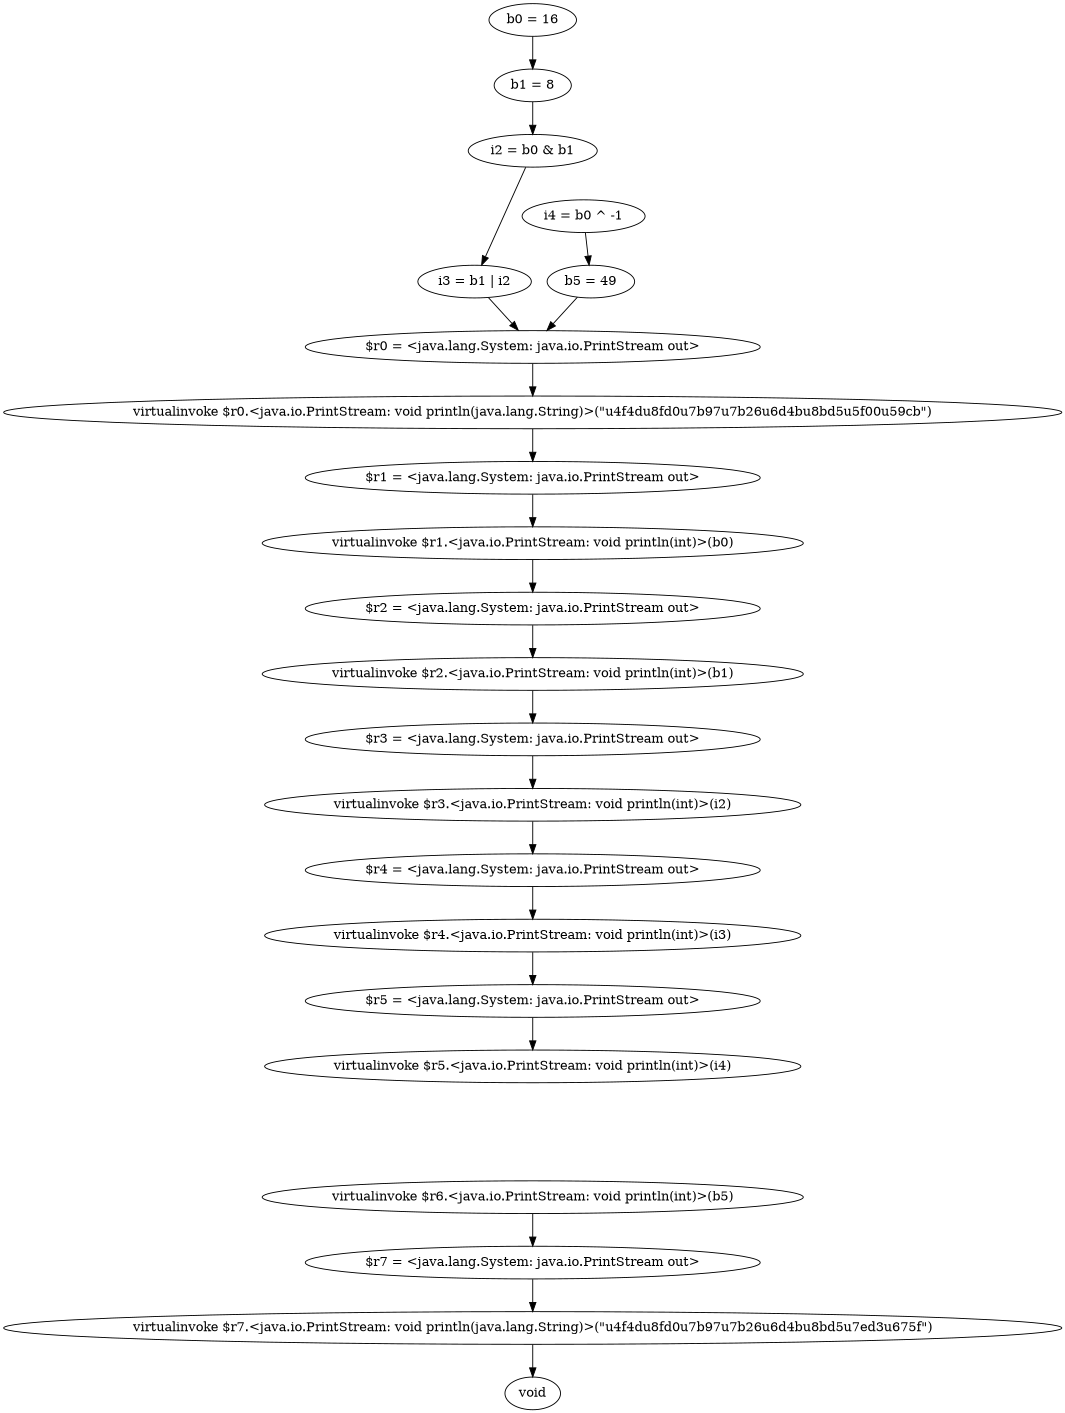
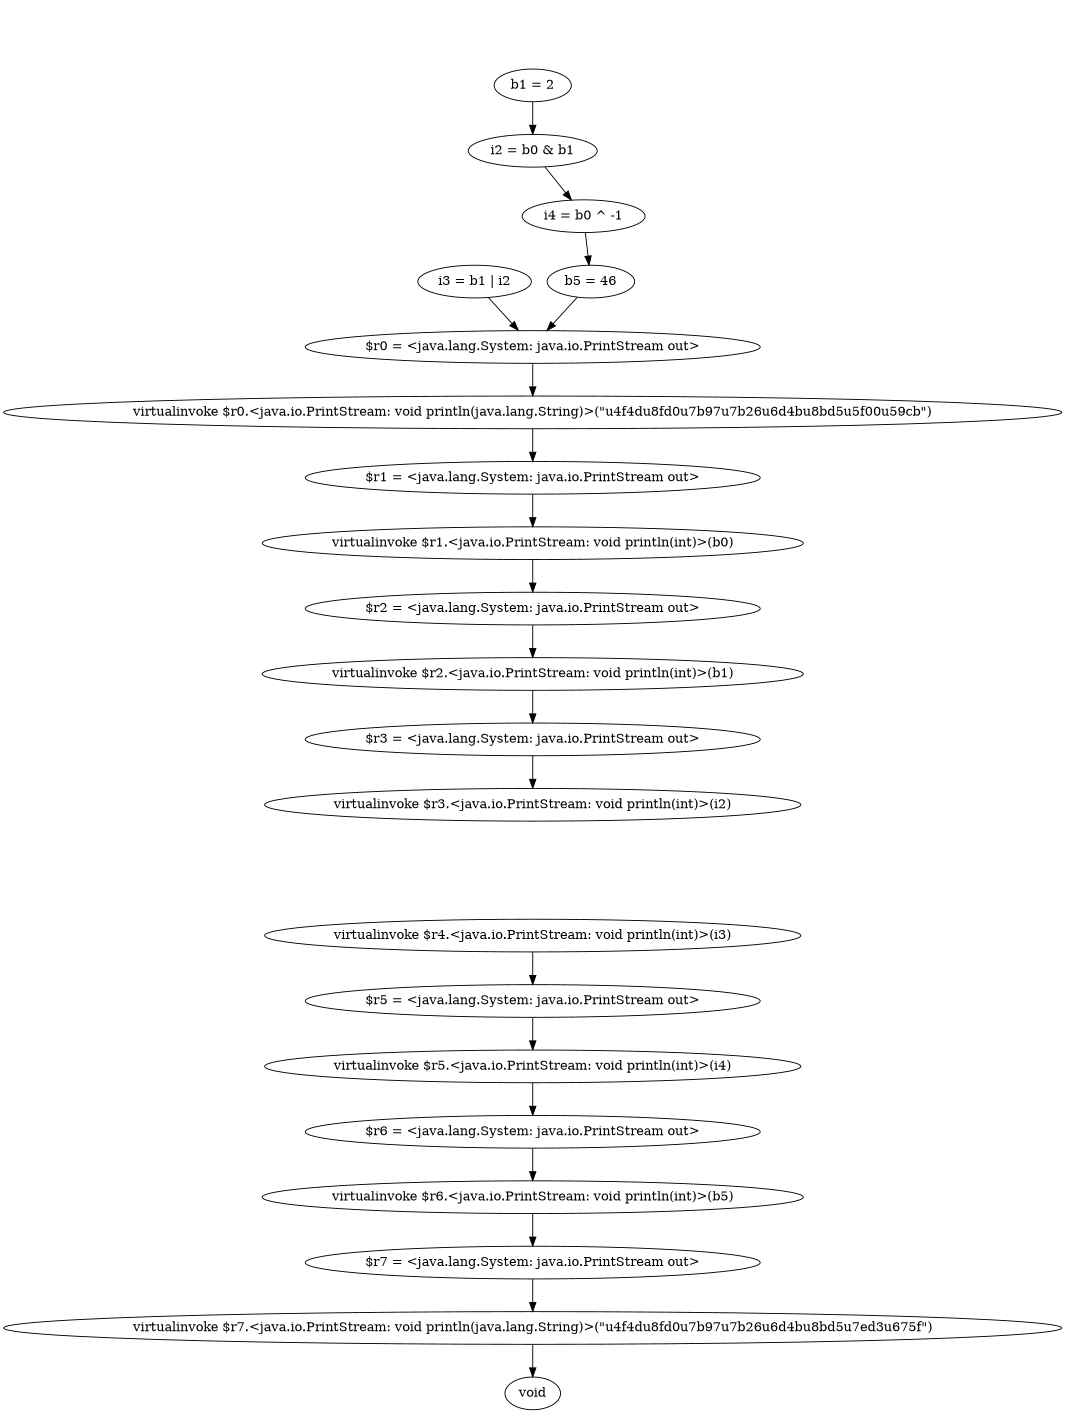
(533, 20) -> none
(533, 85) -> (533, 85)
(506, 212) -> (555, 180)
(591, 282) -> (591, 282)
(533, 870) -> none
none -> (533, 1132)
